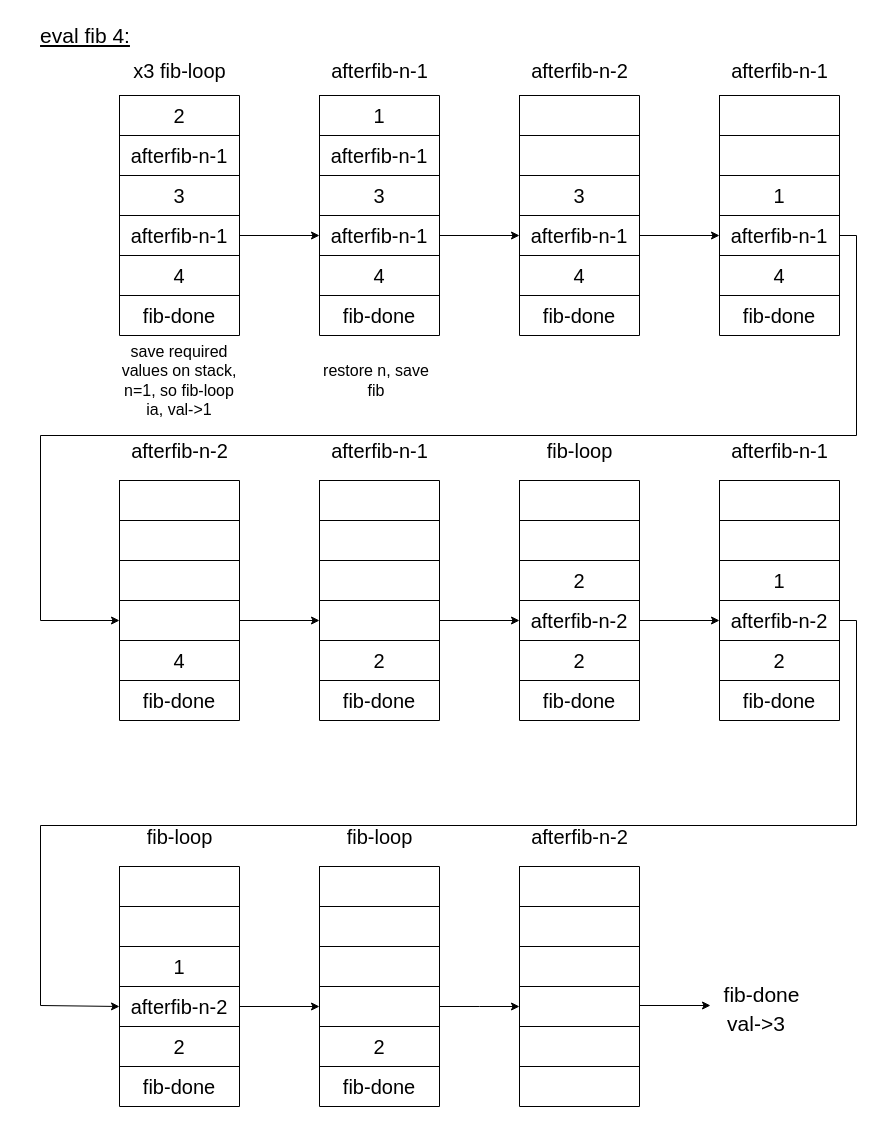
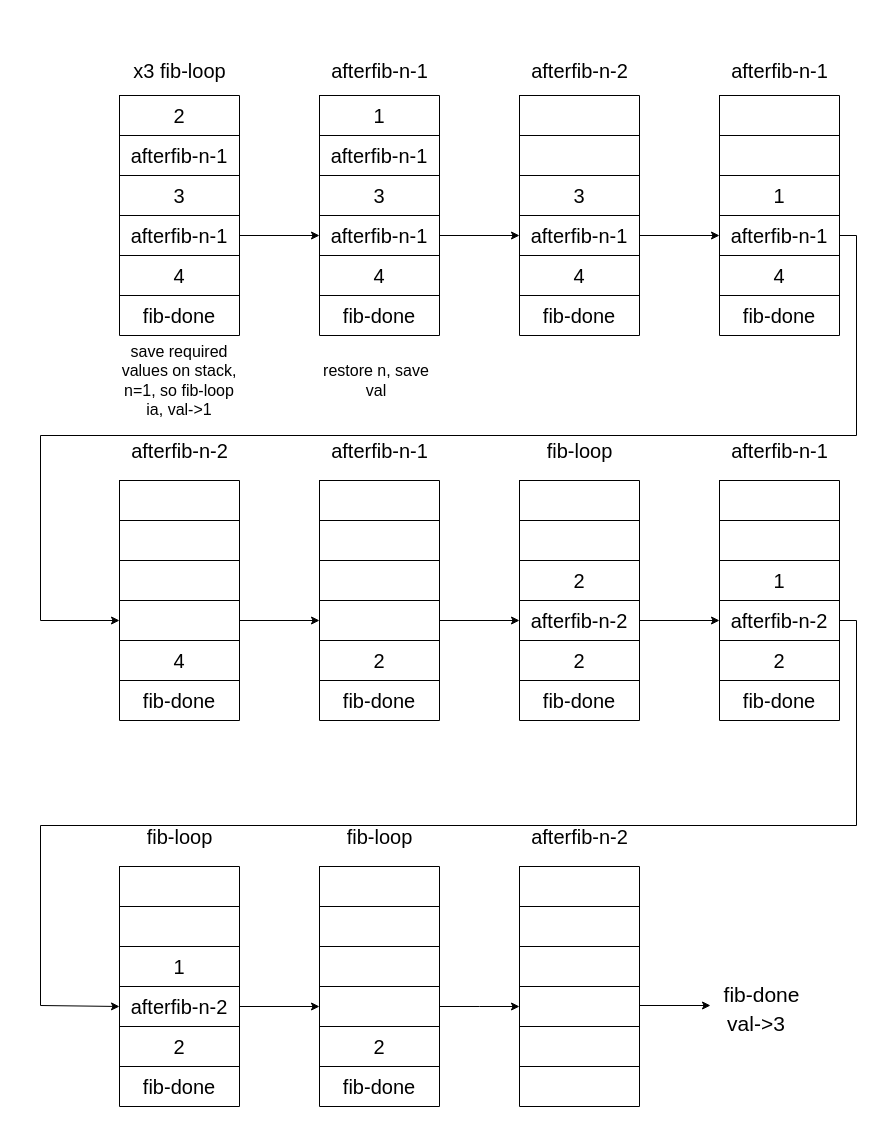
(86, 36) -> none
(377, 381) -> (377, 381)
